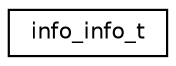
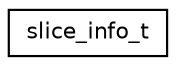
(88, 33) -> (88, 33)
